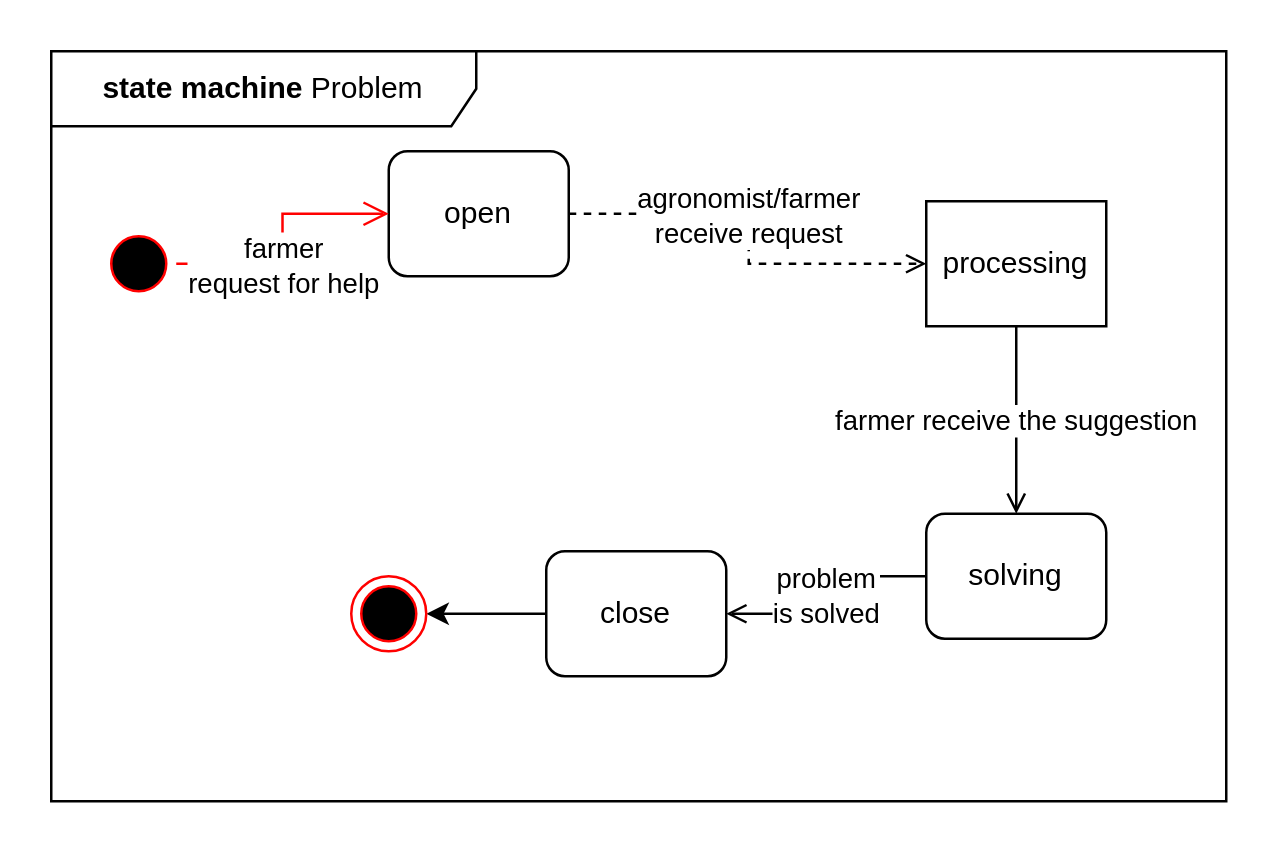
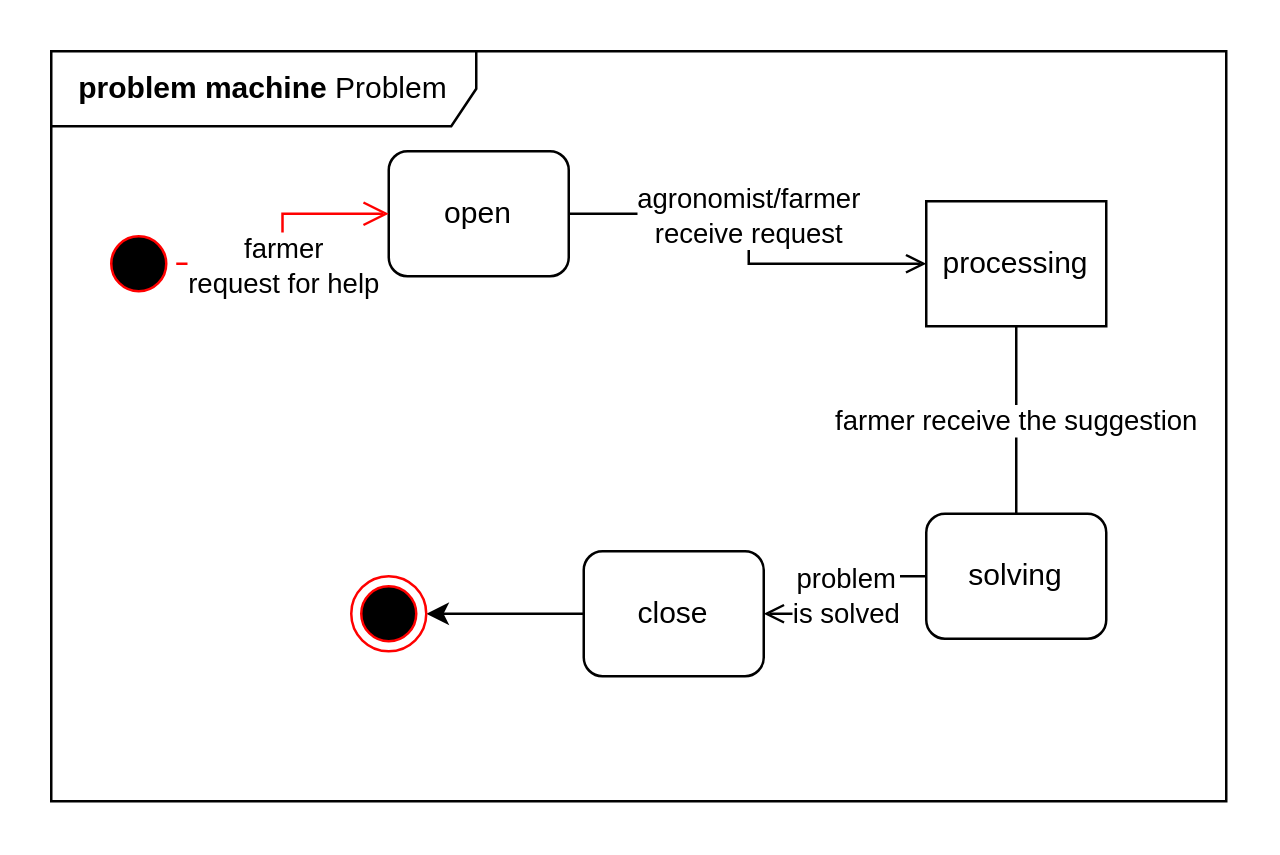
(264, 89) -> (264, 89)
(827, 264) -> (827, 264)
(1016, 505) -> (1016, 506)
(636, 614) -> (674, 614)
